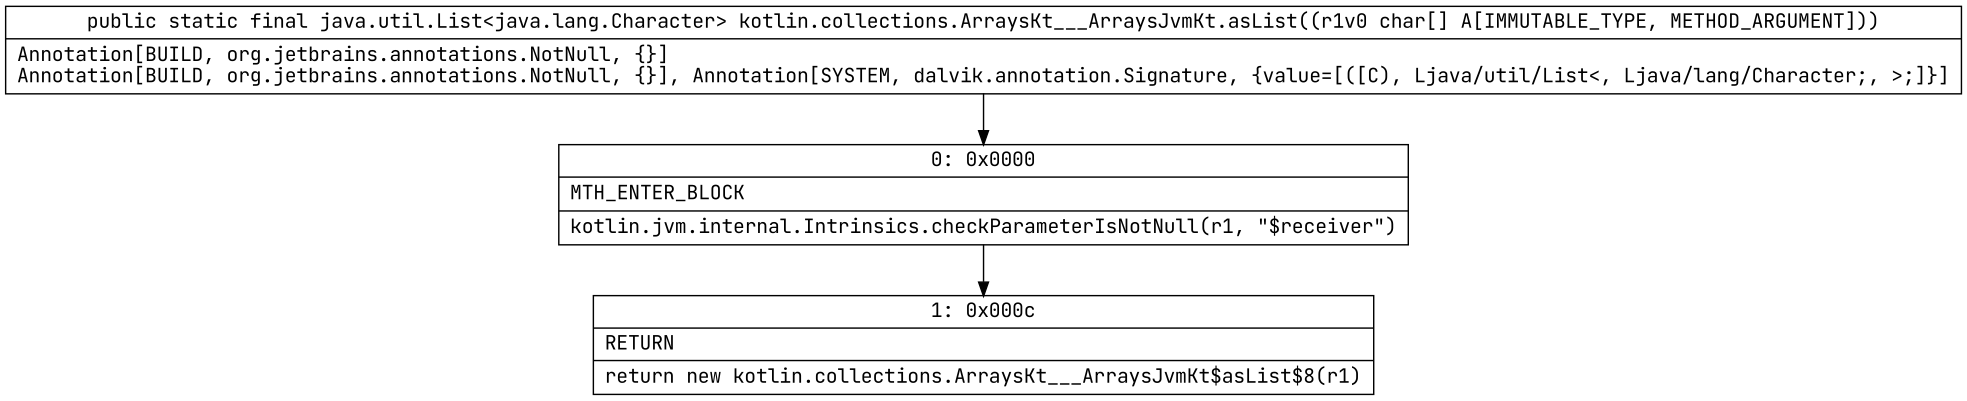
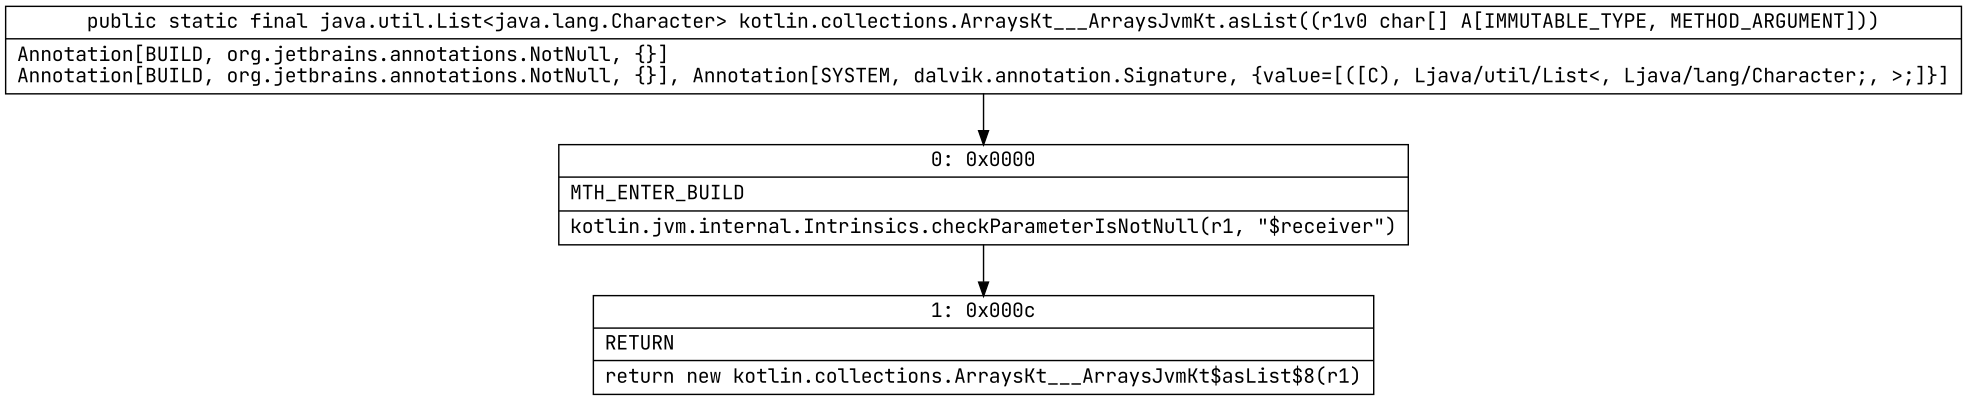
(658, 193) -> (658, 193)
